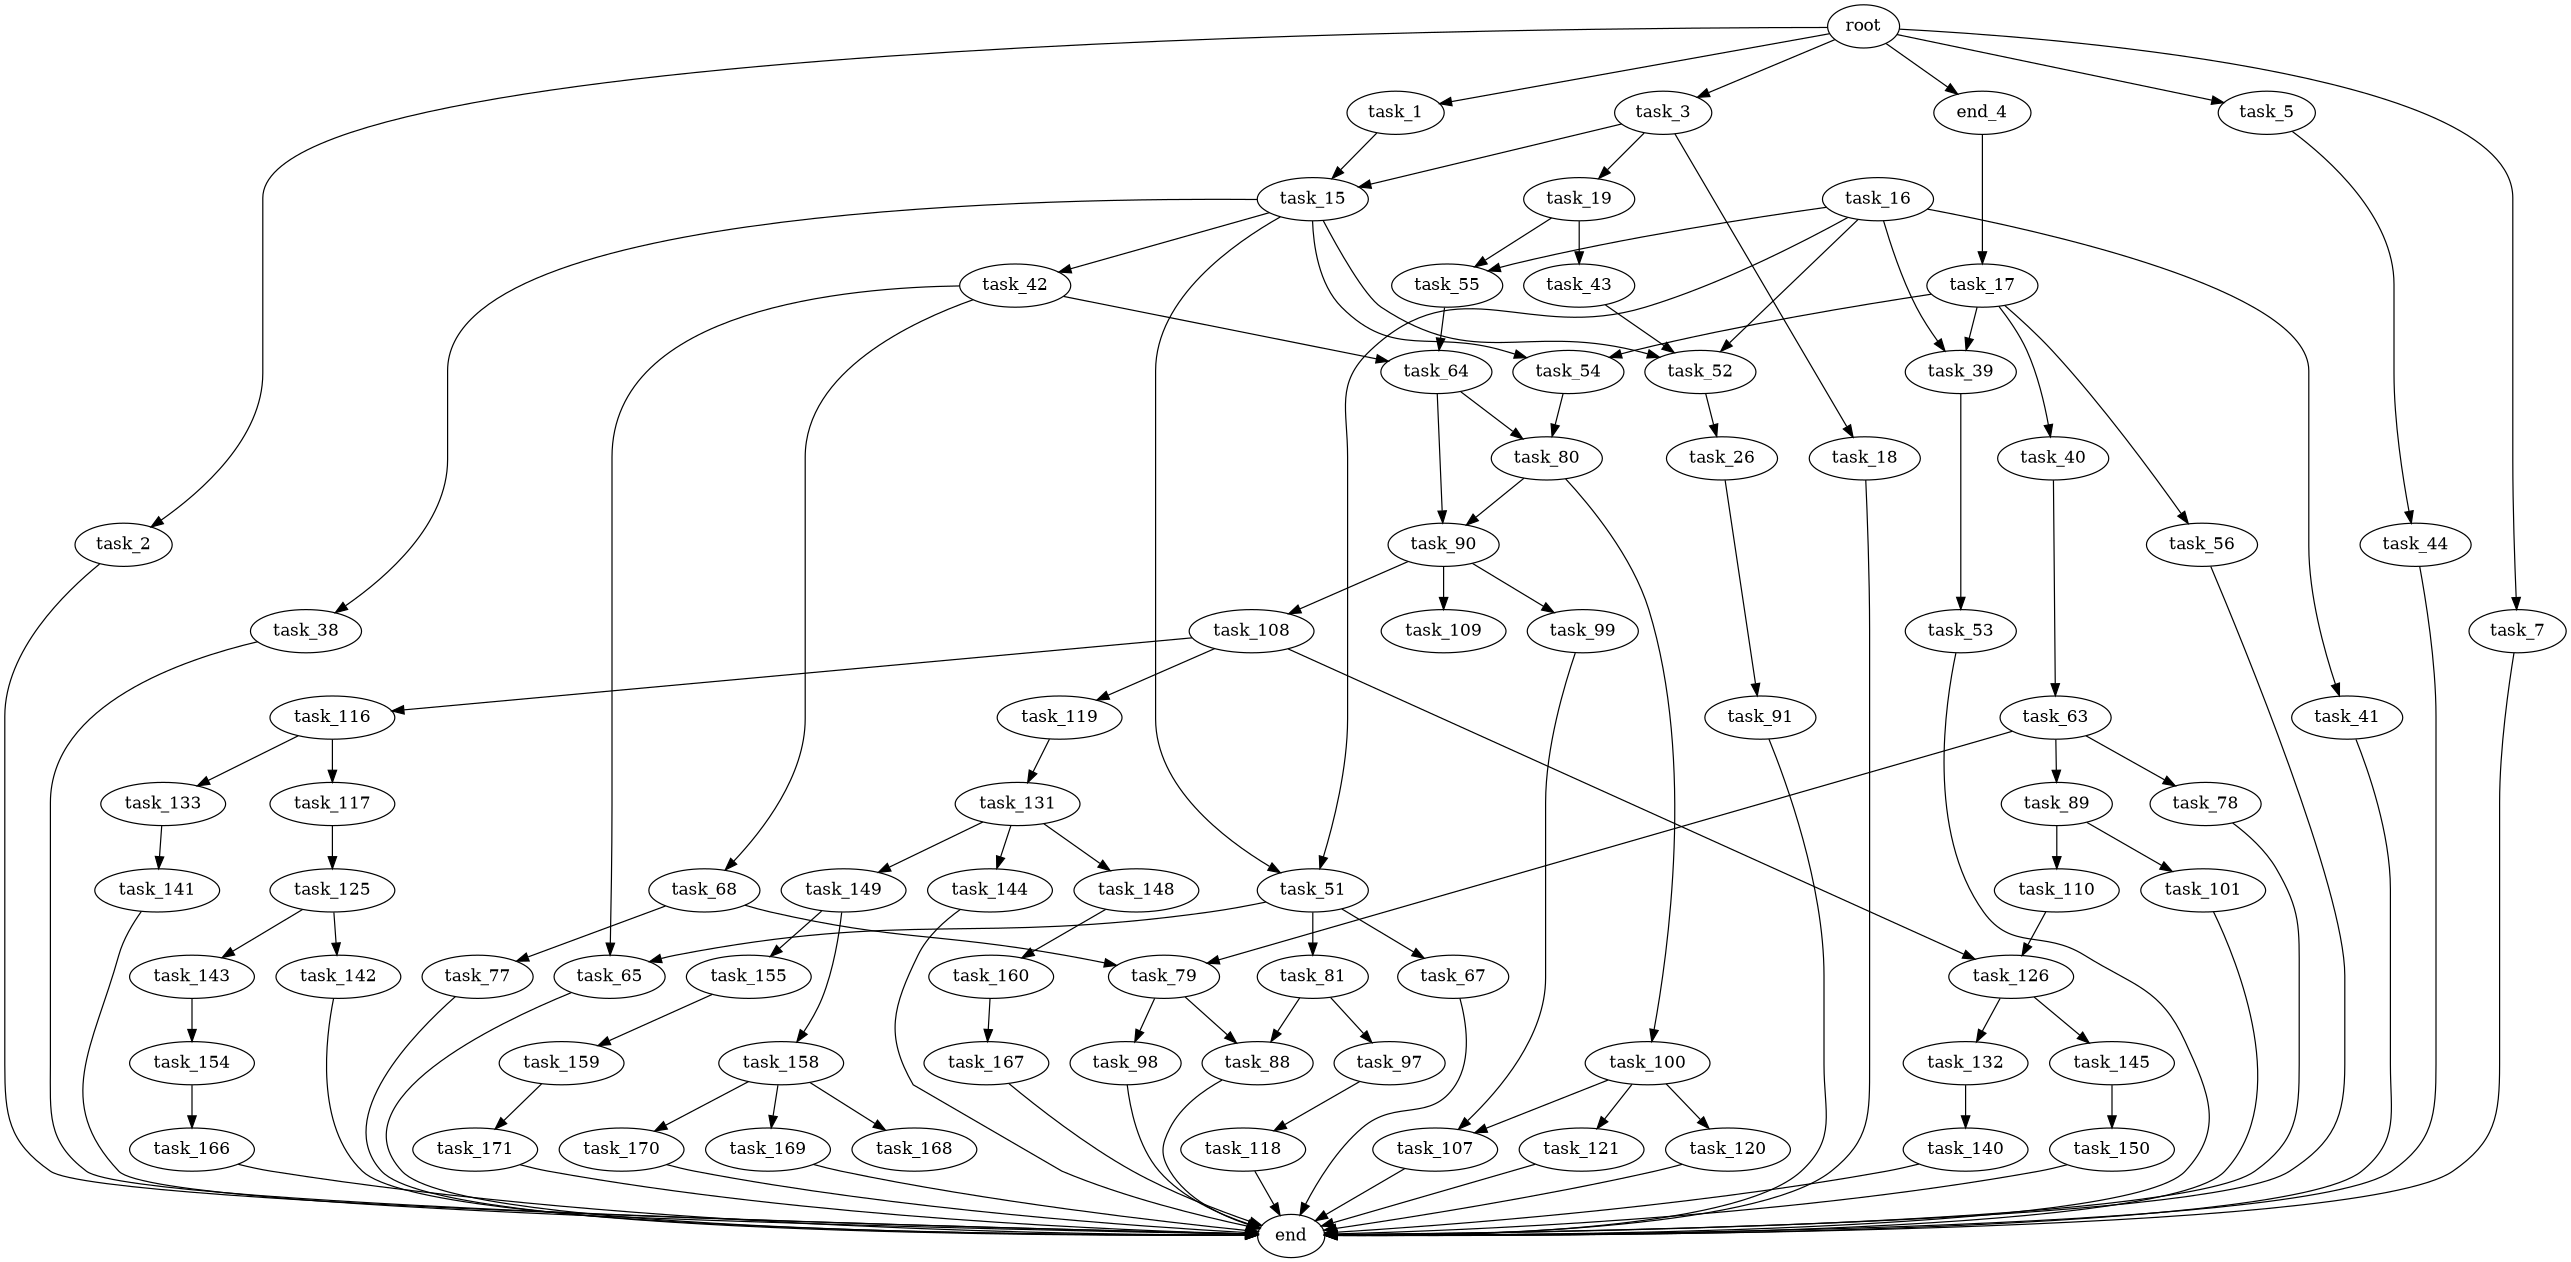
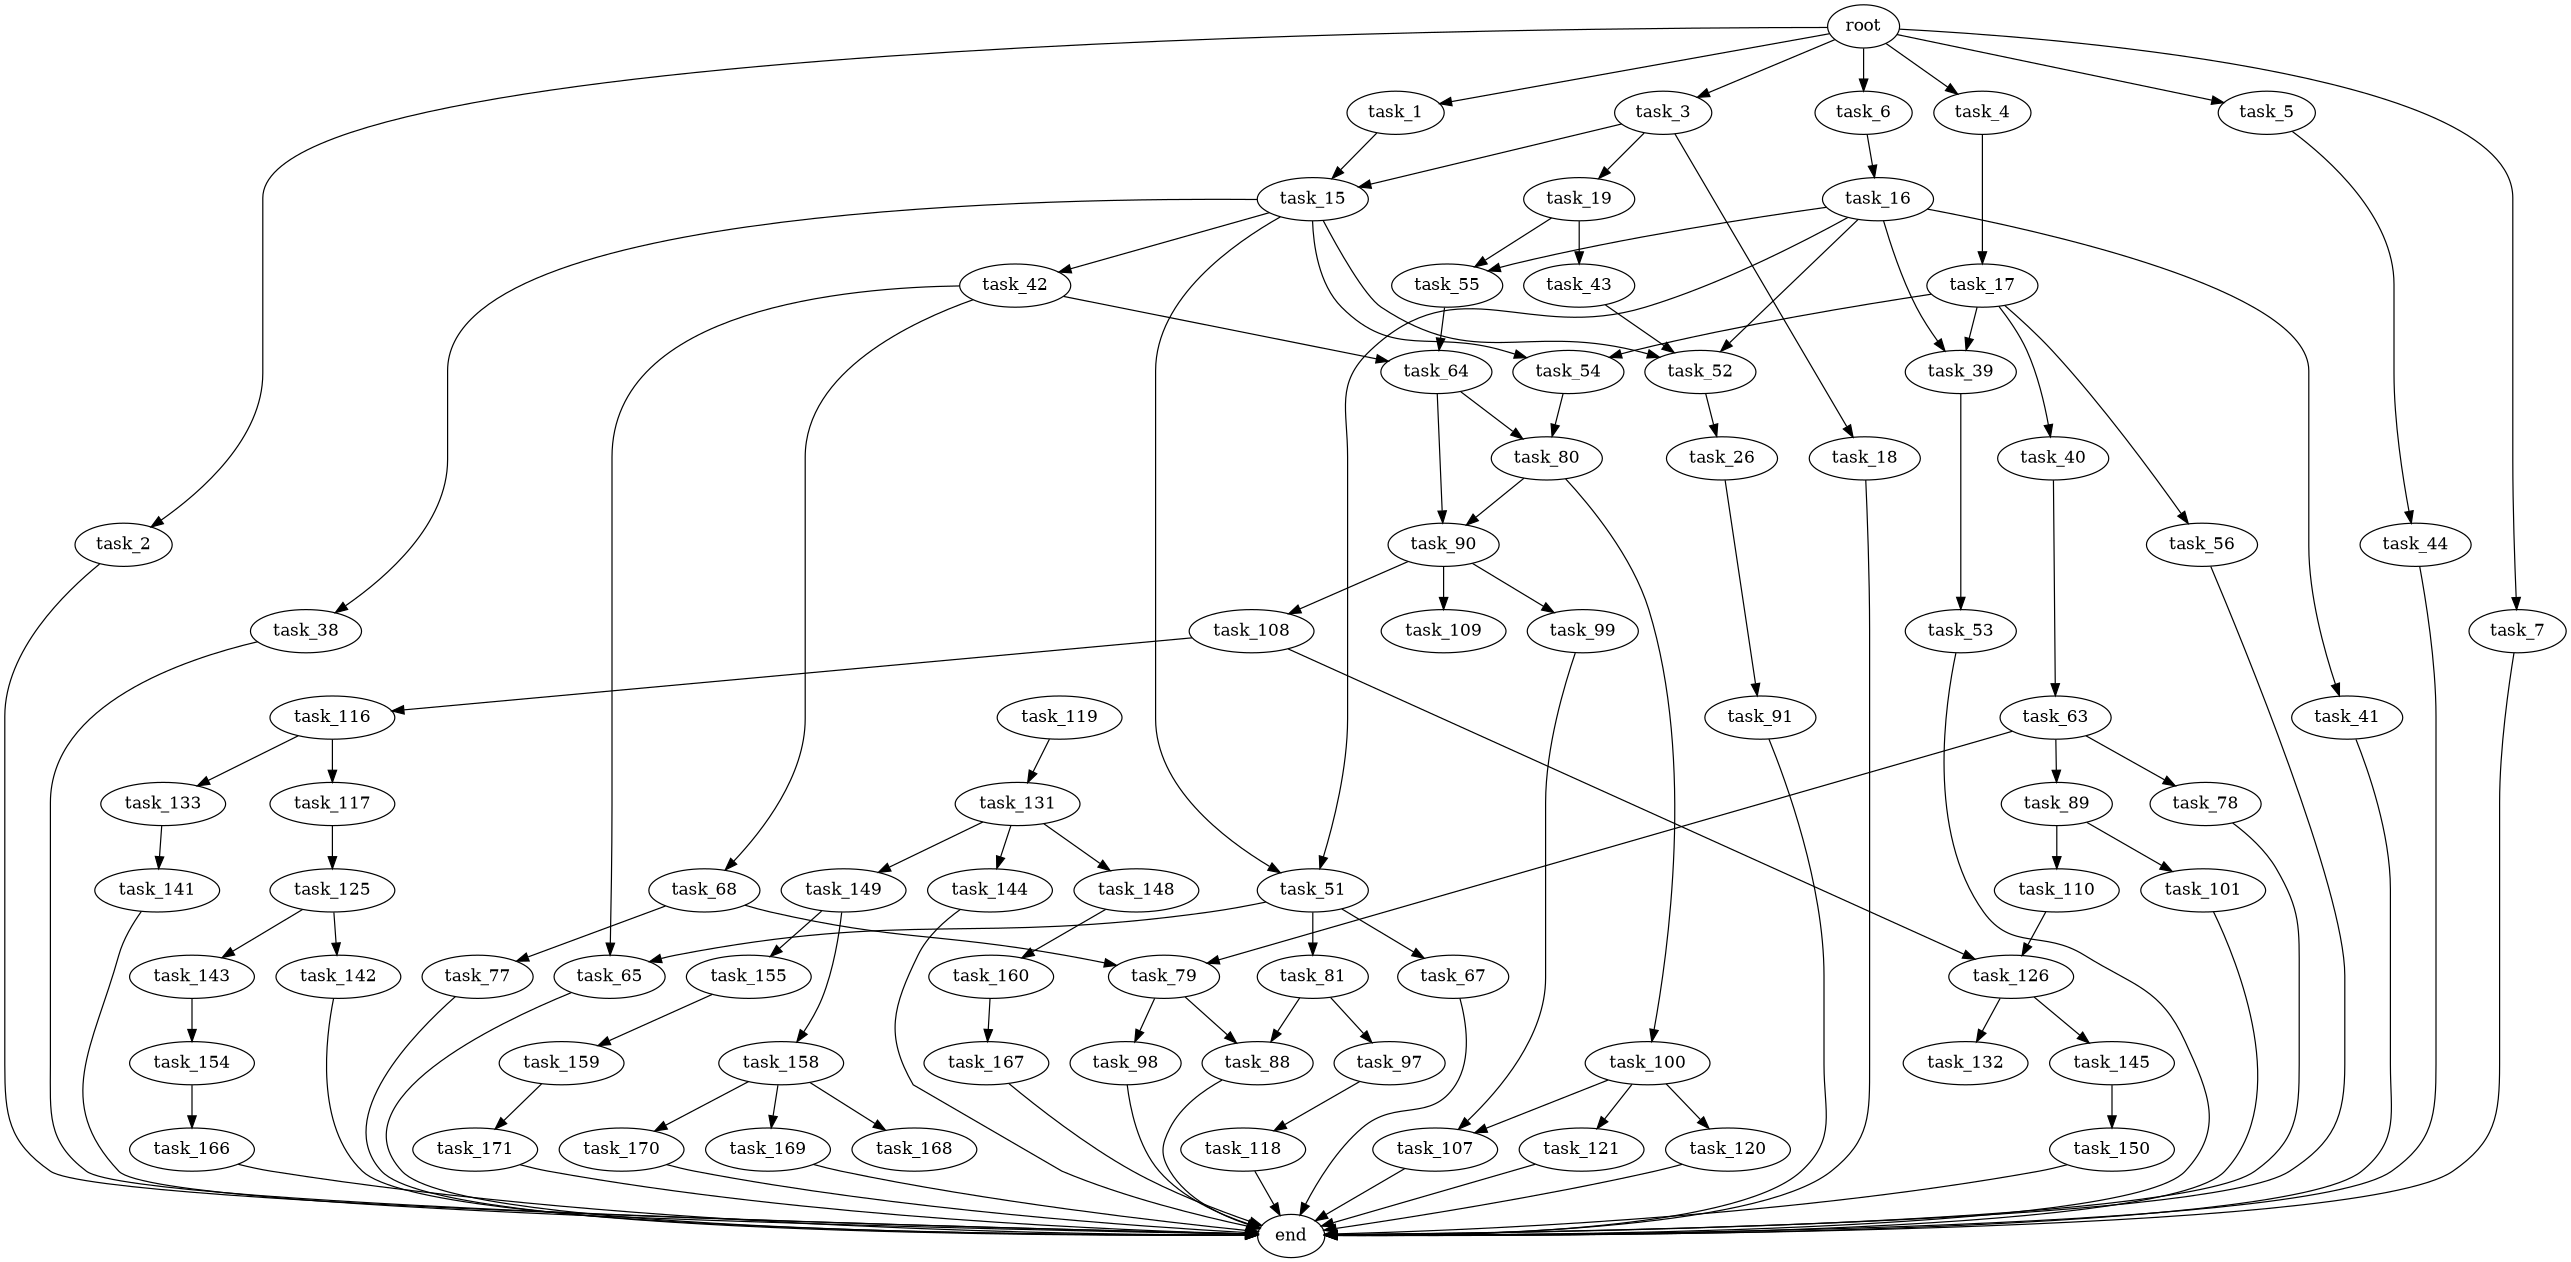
none -> (1864, 113)
(1982, 113) -> (1982, 113)
(1164, 671) -> none
(1966, 1150) -> none
